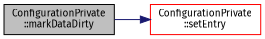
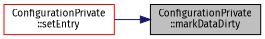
(127, 20) -> (127, 20)
